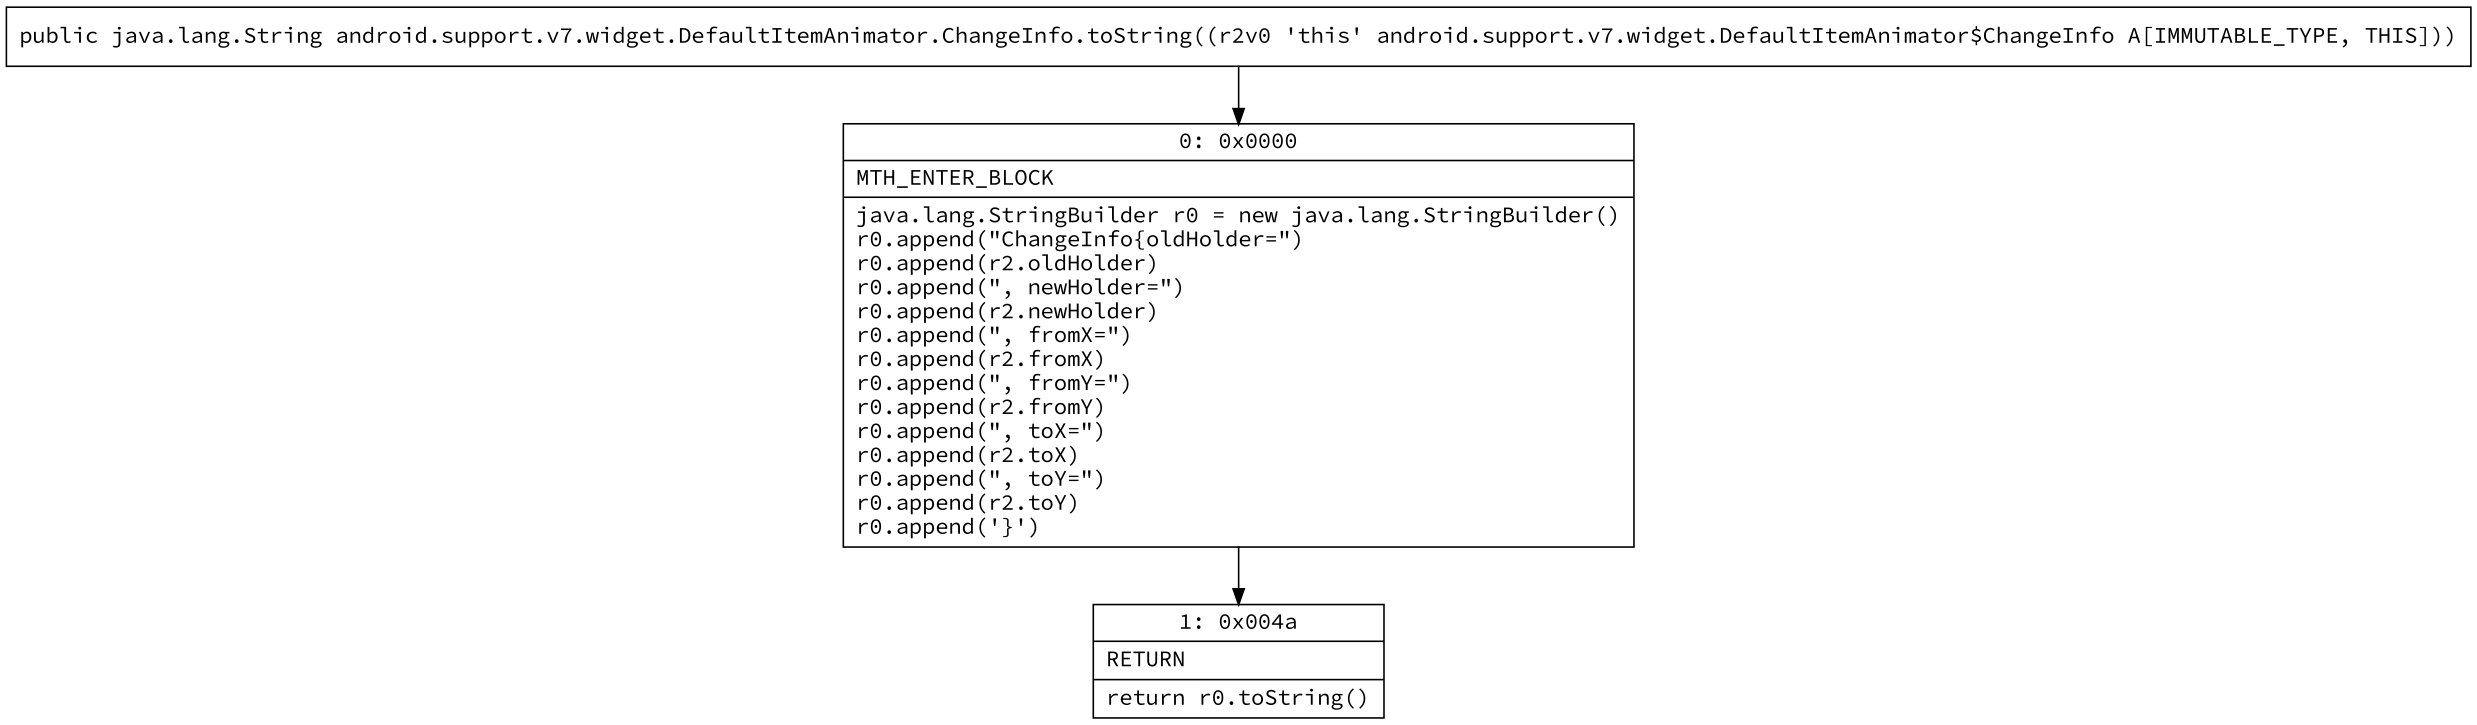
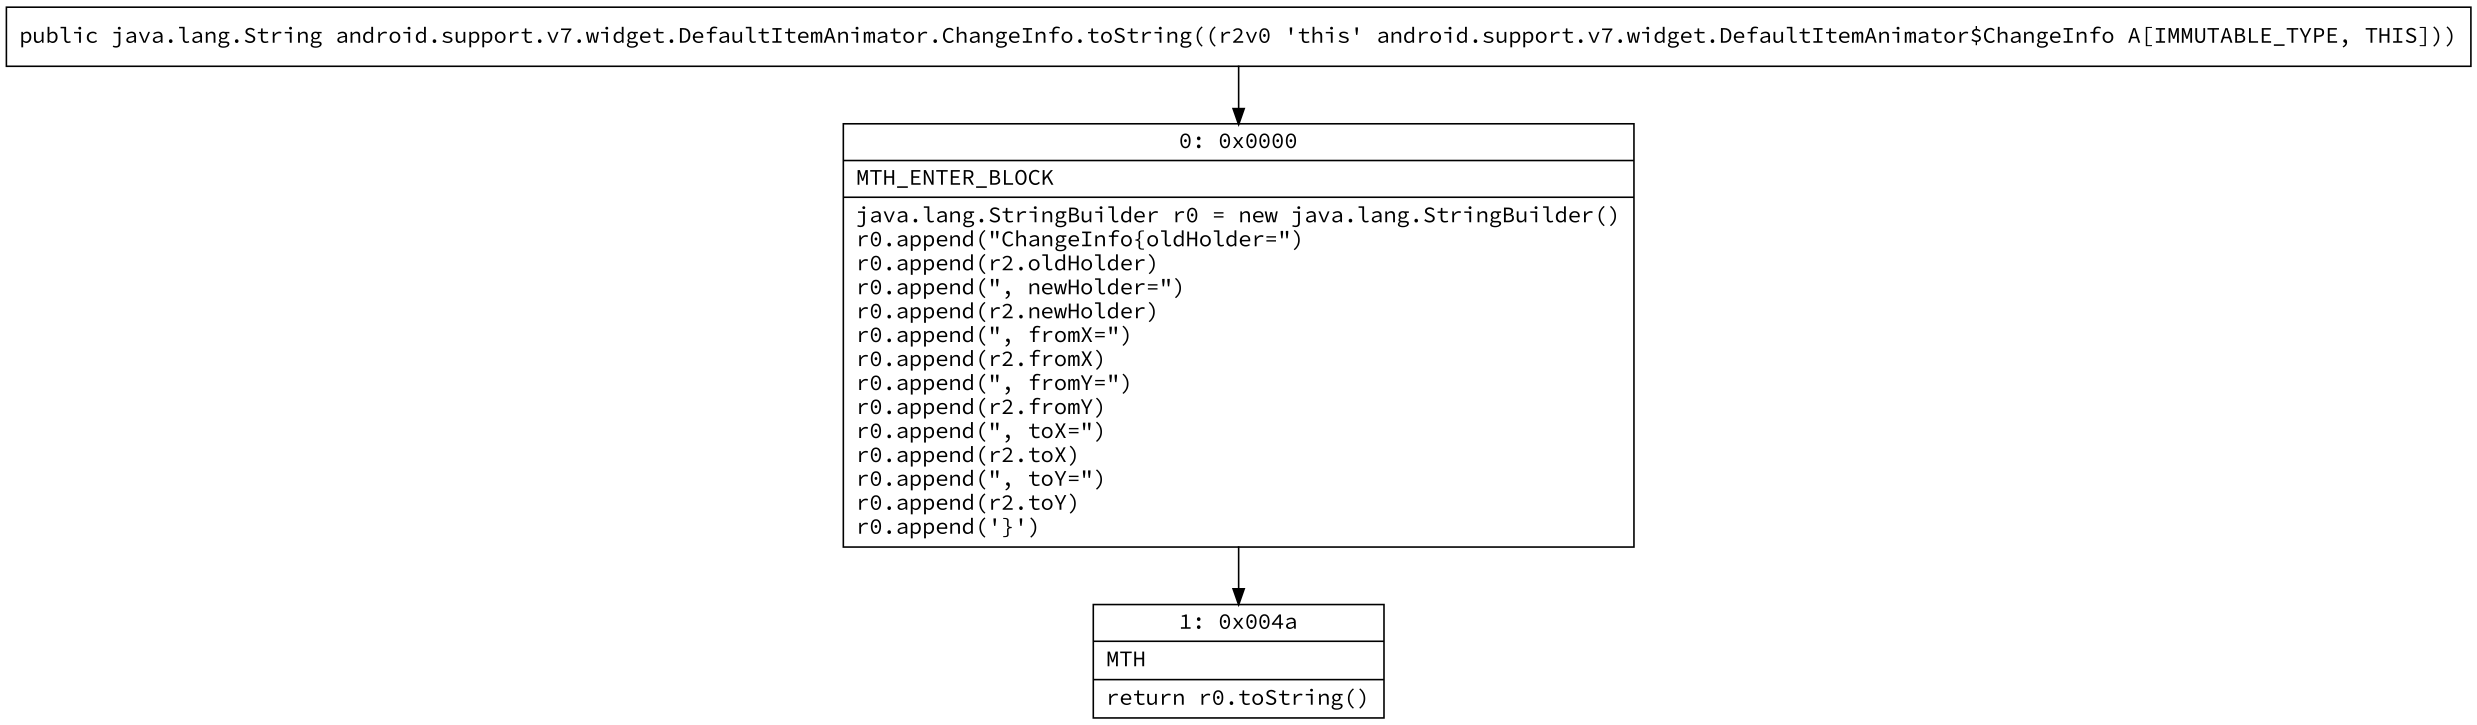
(1146, 660) -> (1126, 660)
